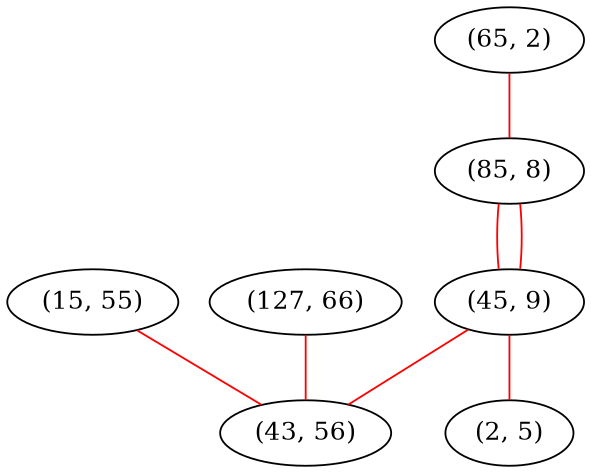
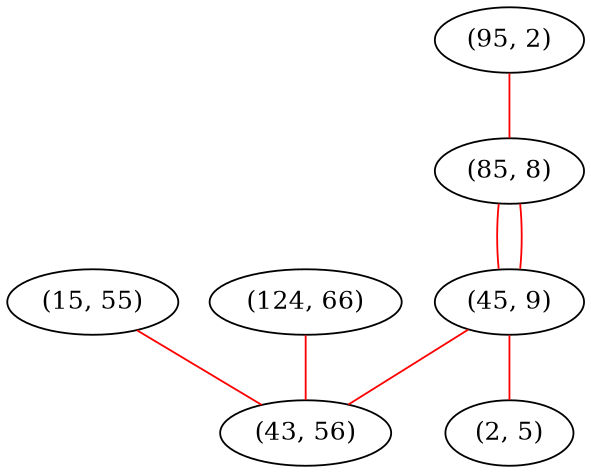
(509, 40) -> (509, 40)
(306, 302) -> (306, 302)
